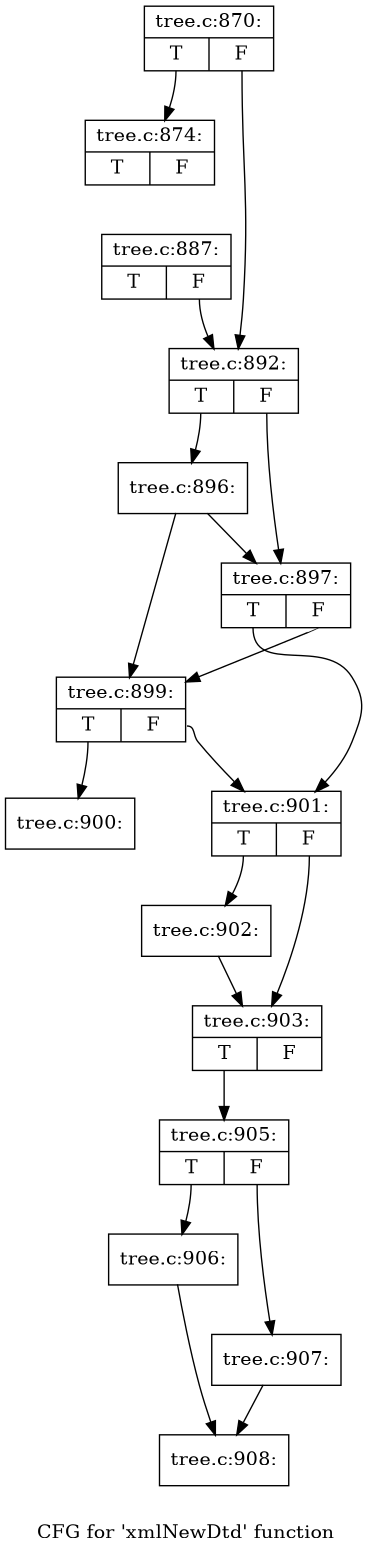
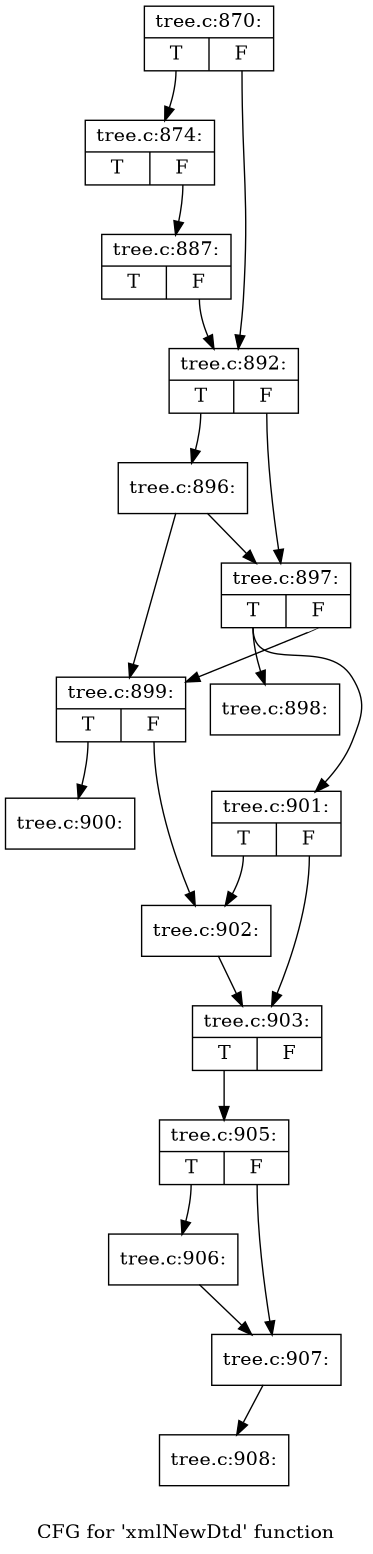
none -> (182, 203)
none -> (275, 710)
(209, 754) -> (165, 819)
(192, 1354) -> (220, 1305)
